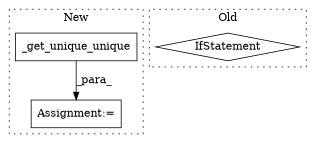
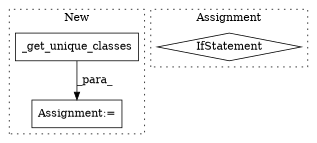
(228, 18) -> (229, 18)
(76, 47) -> (77, 47)
